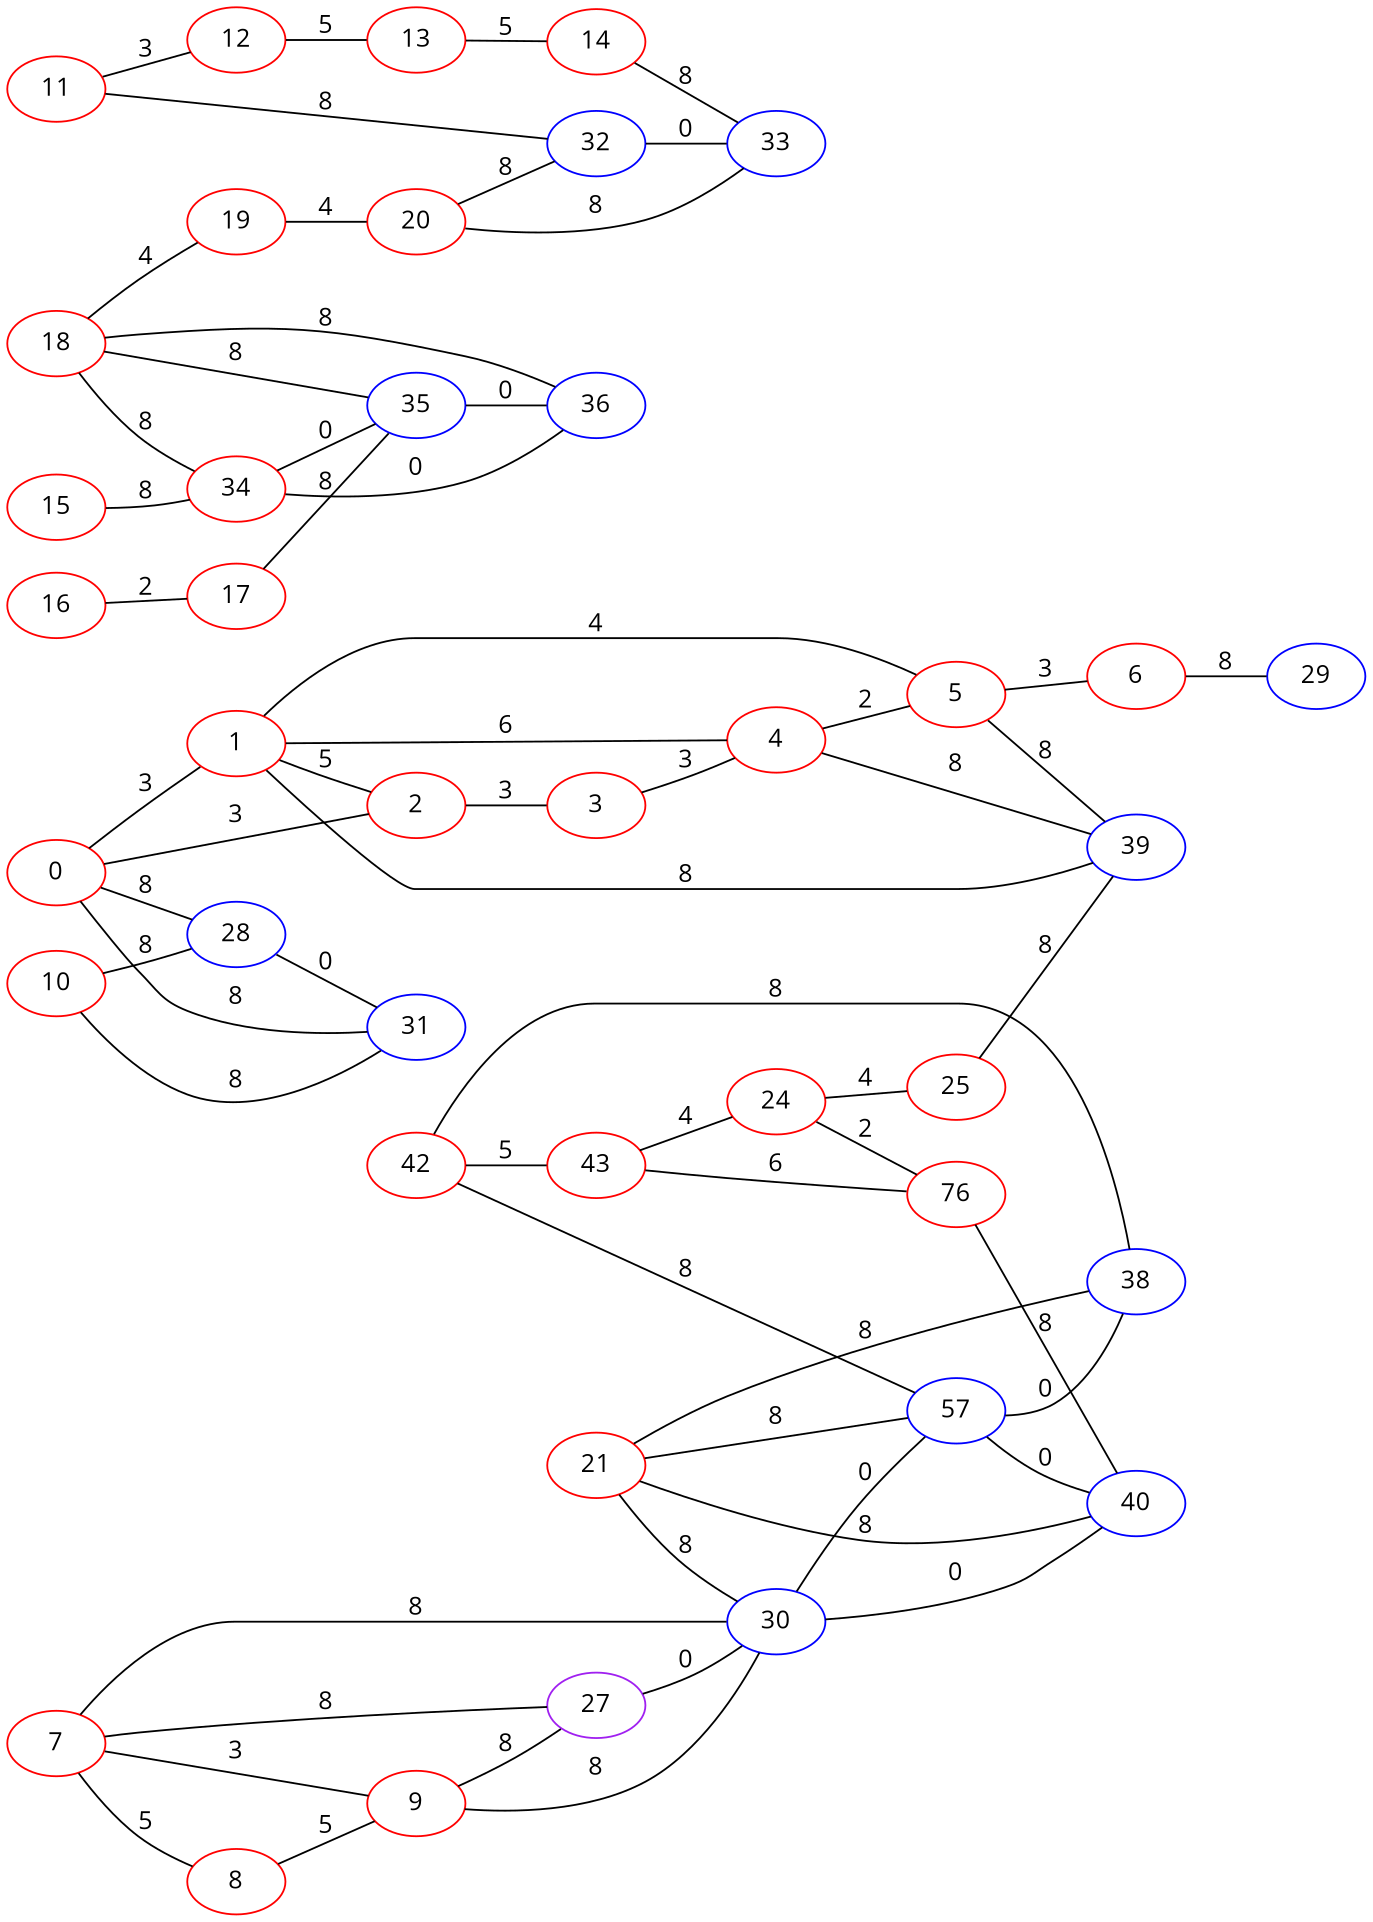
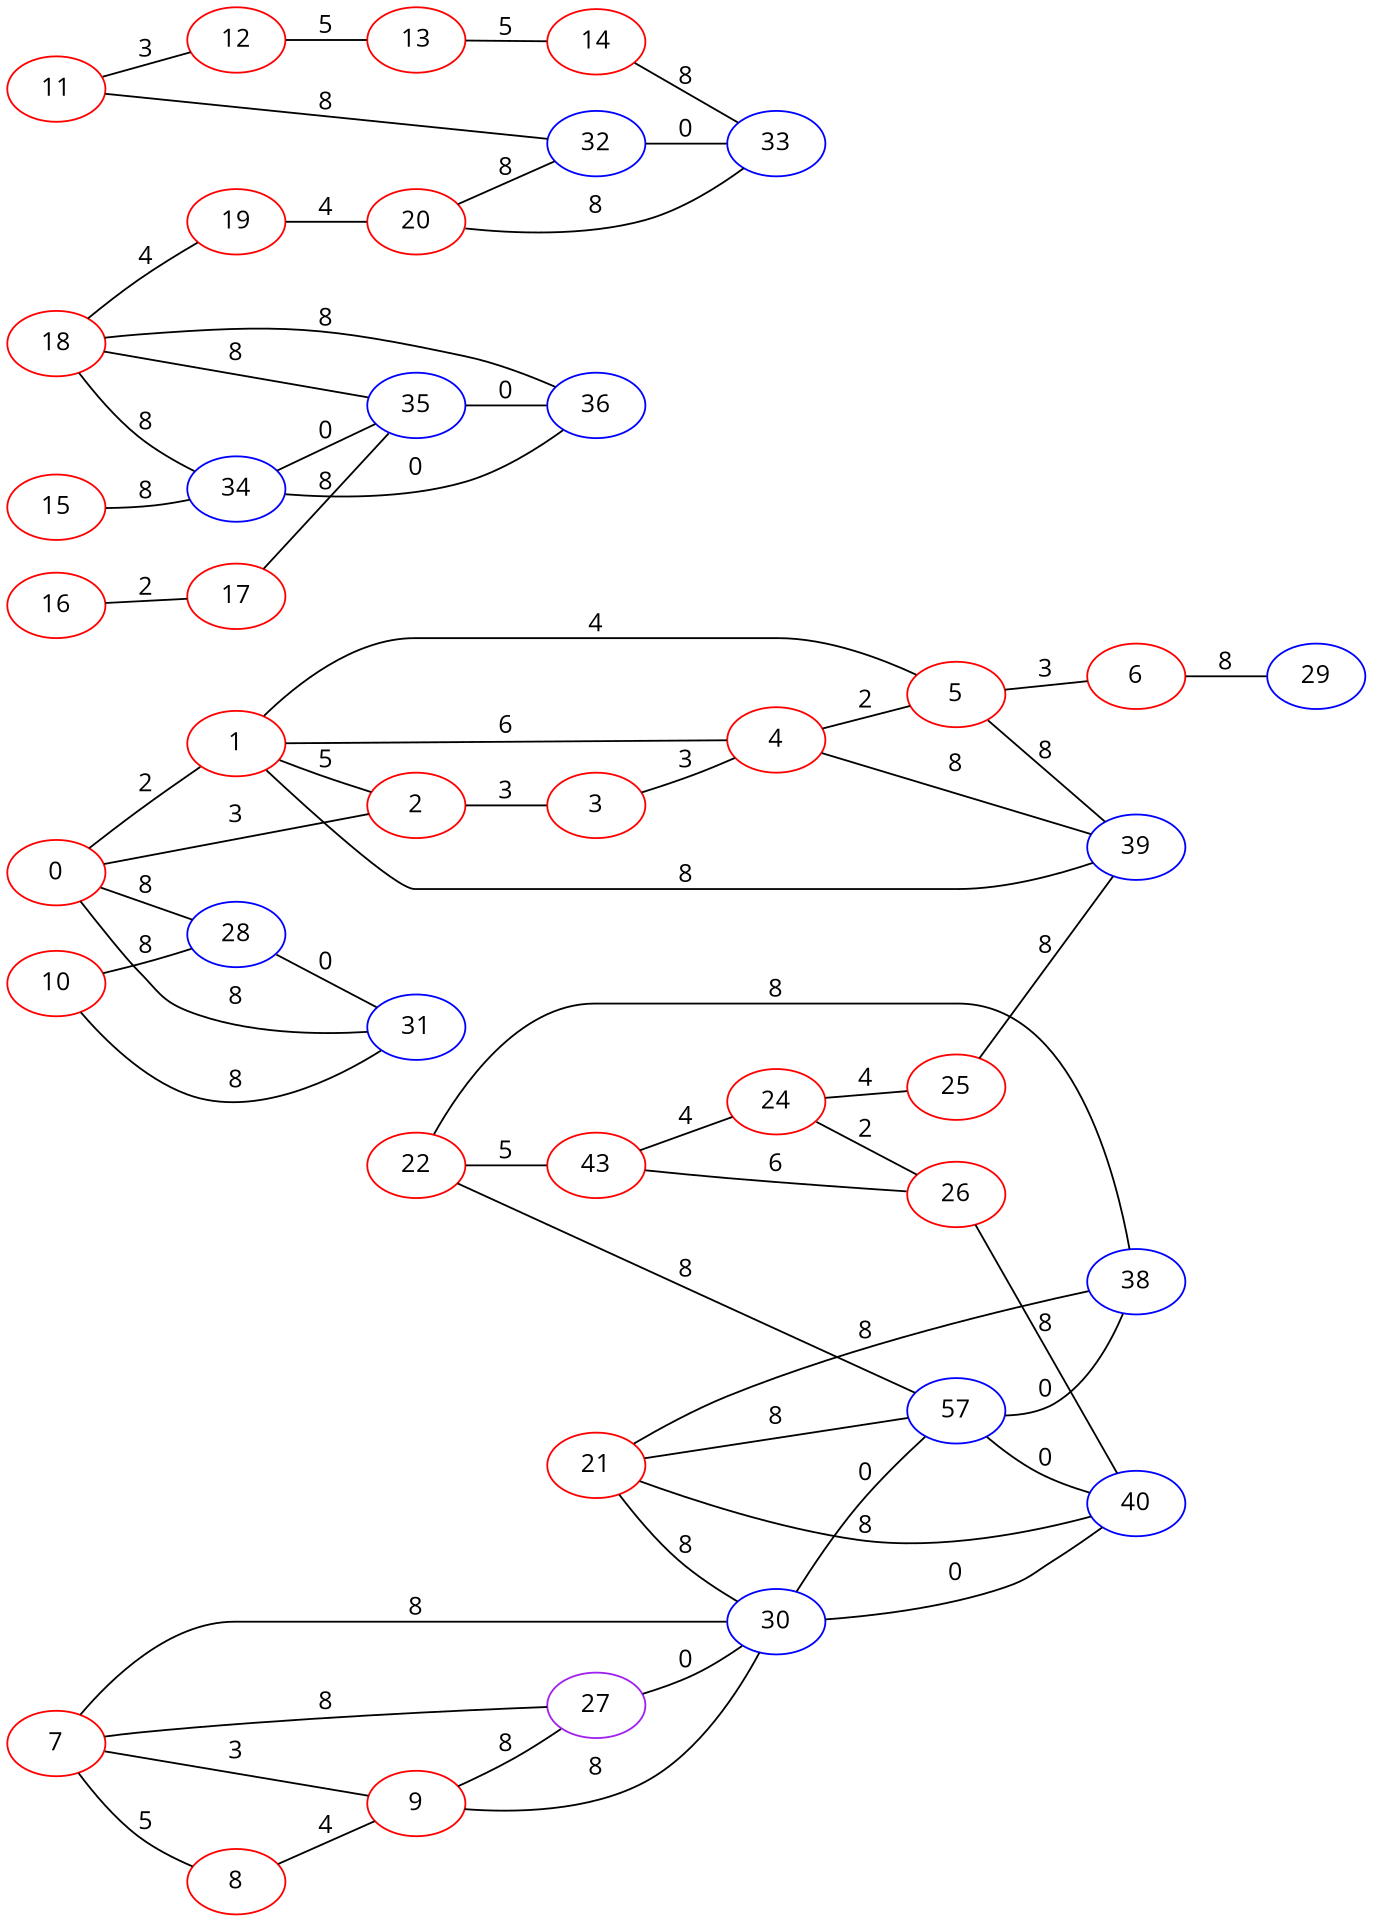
(236, 489) -> (236, 489)
(146, 784) -> (146, 784)
(416, 1165) -> (416, 1165)
(956, 1194) -> (956, 1194)
(326, 1826) -> (326, 1826)
